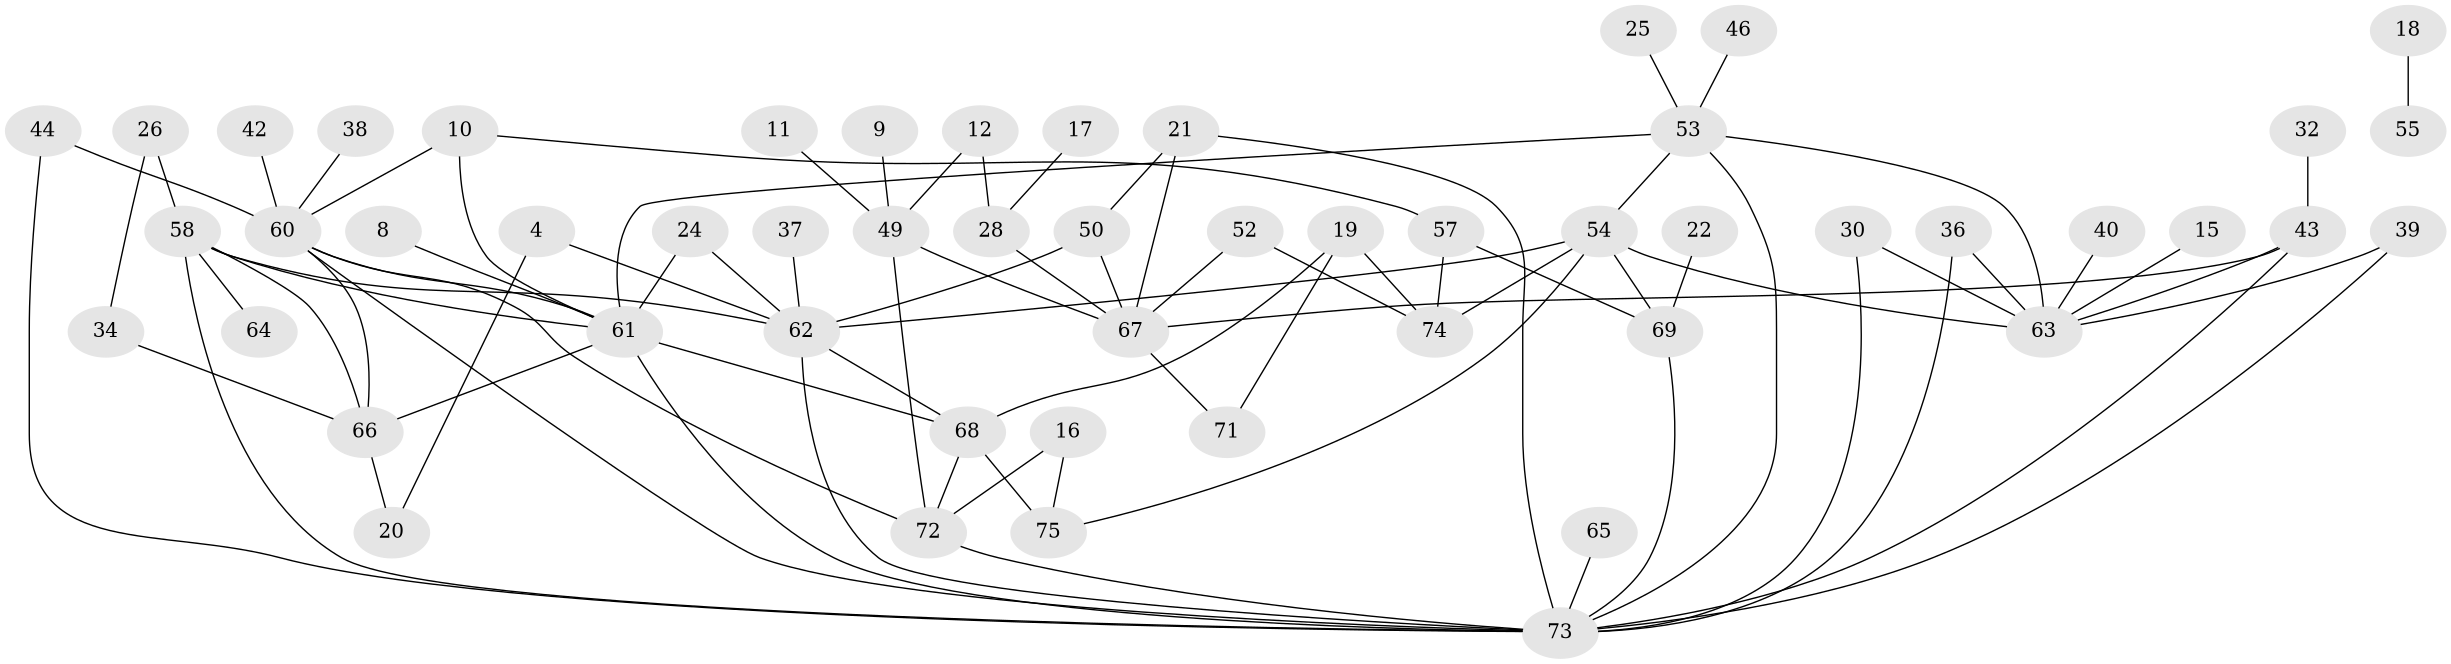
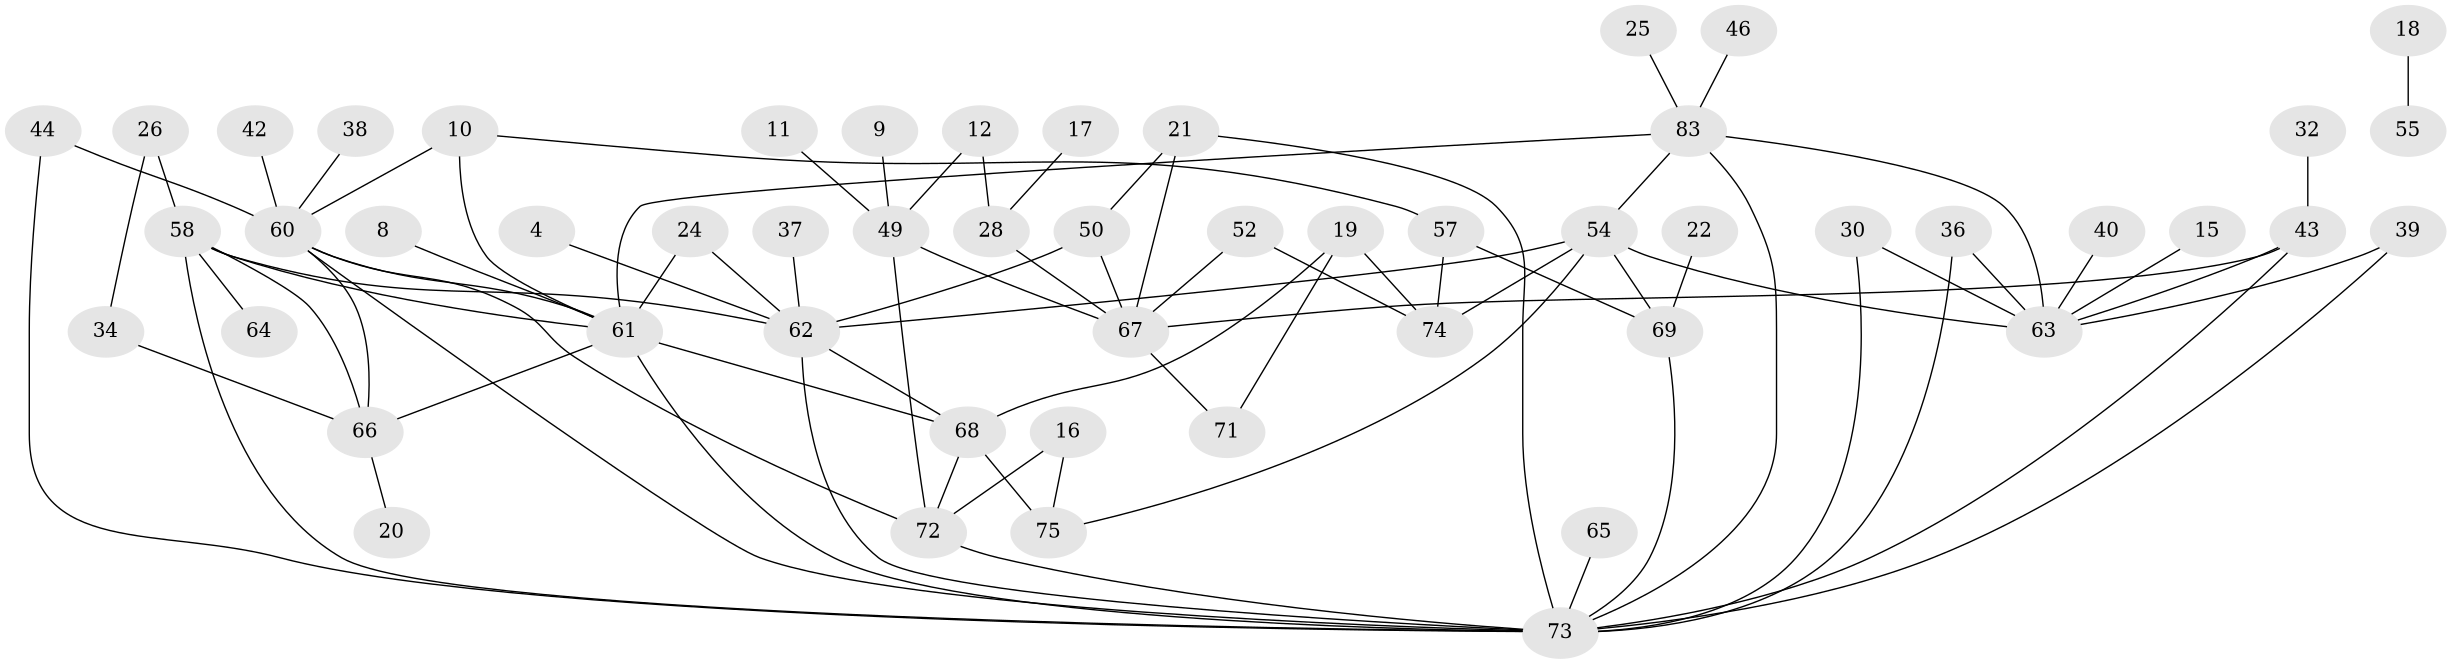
(1689, 131) -> (1689, 131)
(464, 382) -> none
